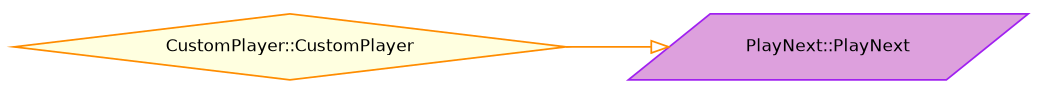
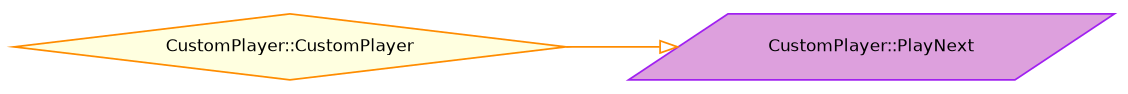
(828, 47) -> (871, 47)
